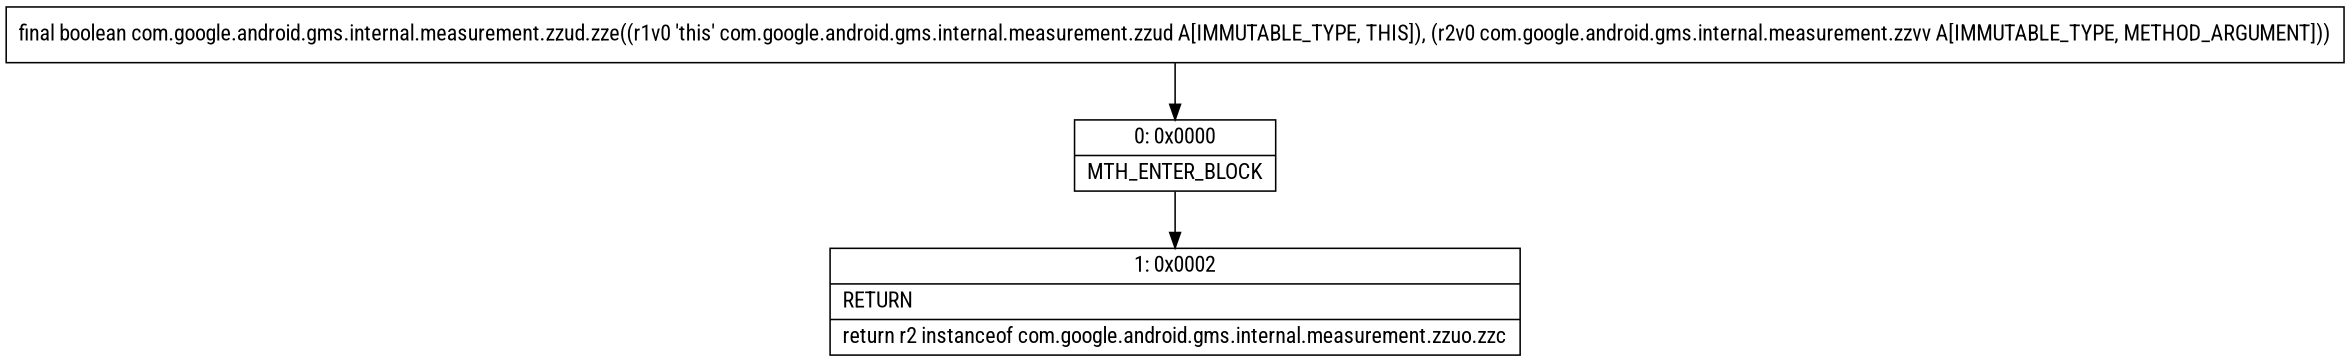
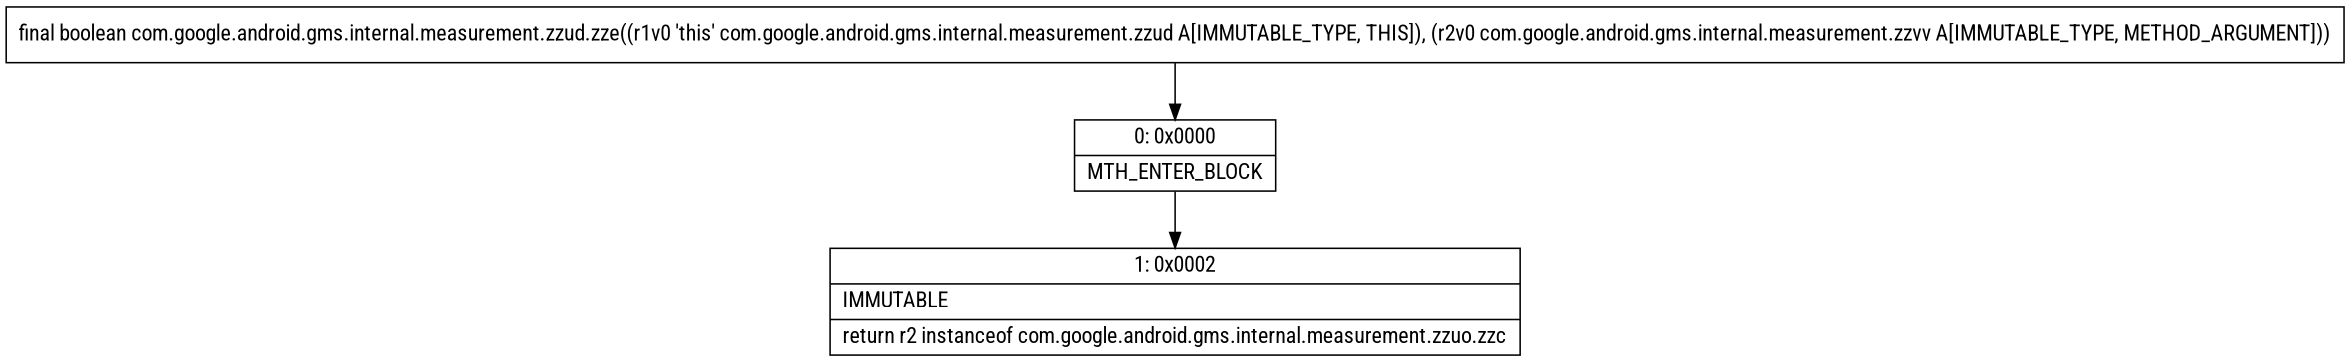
(878, 301) -> (896, 301)
